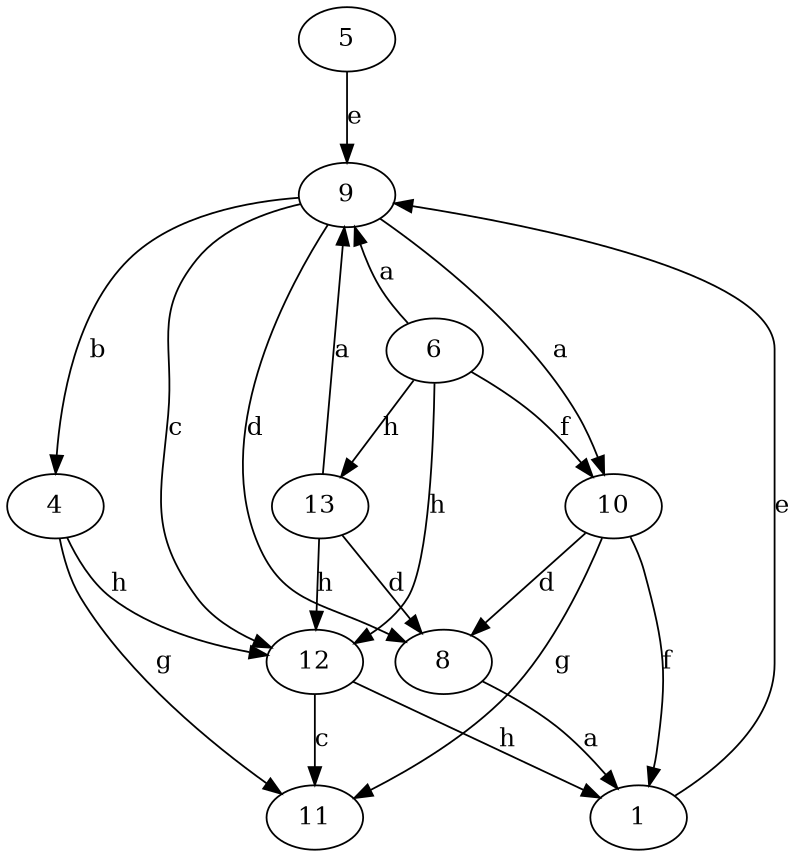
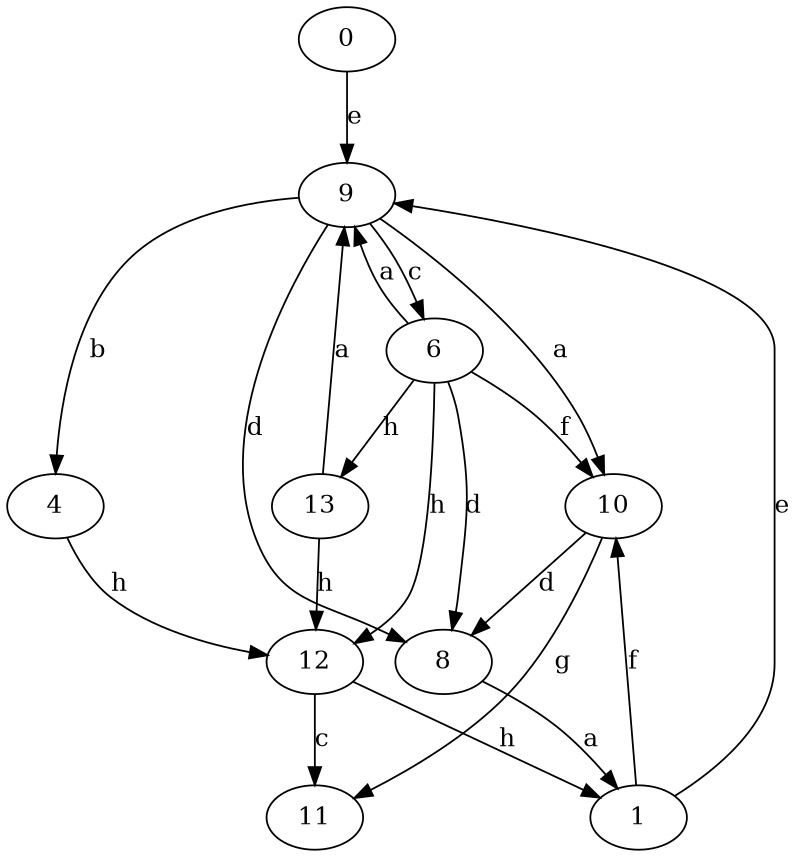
(347, 39) -> (347, 39)
(169, 406) -> (396, 261)
(376, 577) -> (467, 496)
(661, 651) -> (627, 671)
(143, 677) -> none
